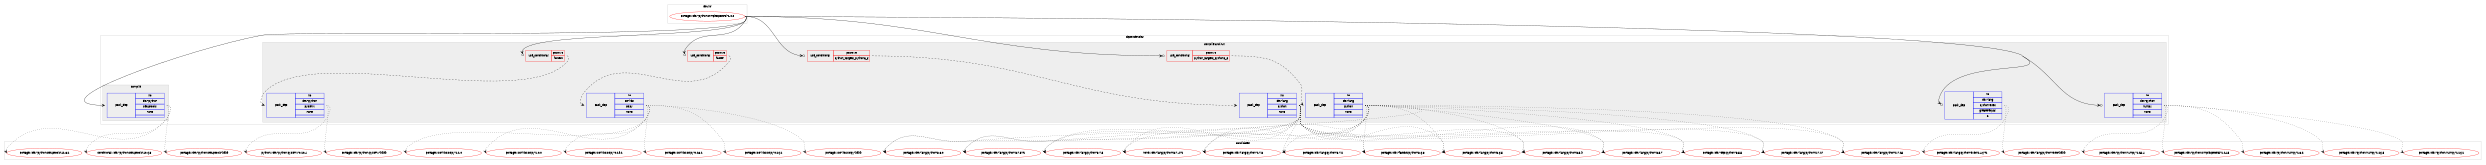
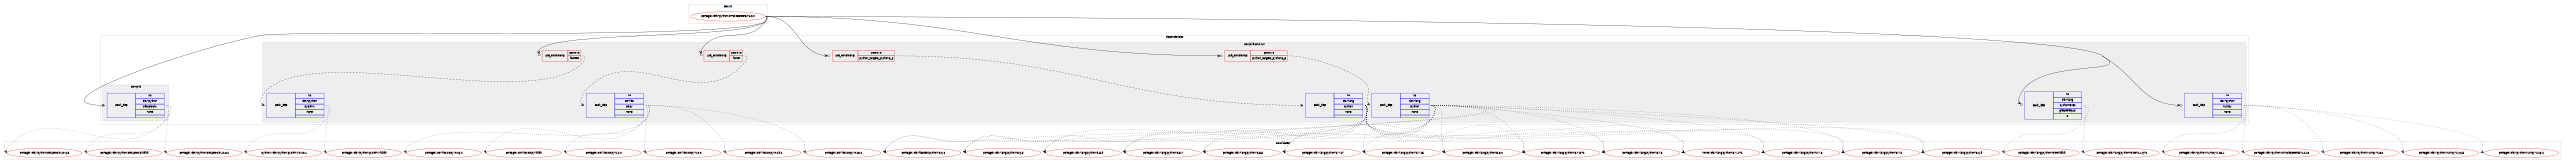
(124, 153) -> (44, 153)
(1722, 153) -> (1243, 153)
none -> (1962, 153)
